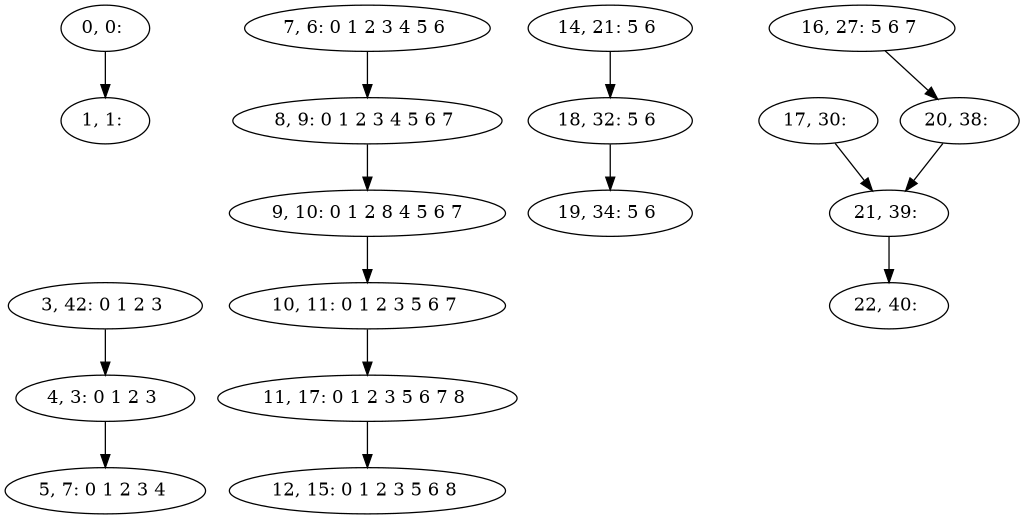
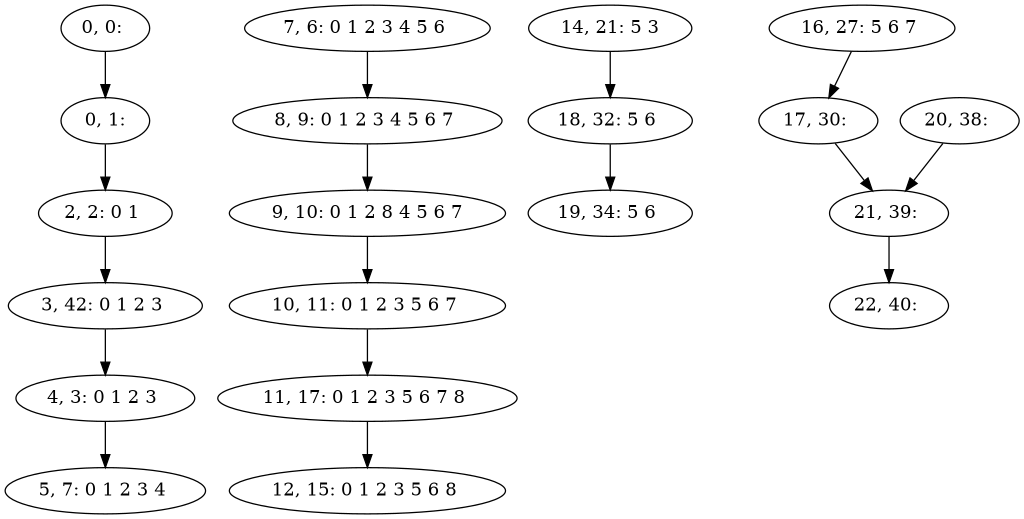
(610, 28) -> (610, 28)
(907, 71) -> (843, 69)
(105, 121) -> (105, 121)
none -> (105, 213)
